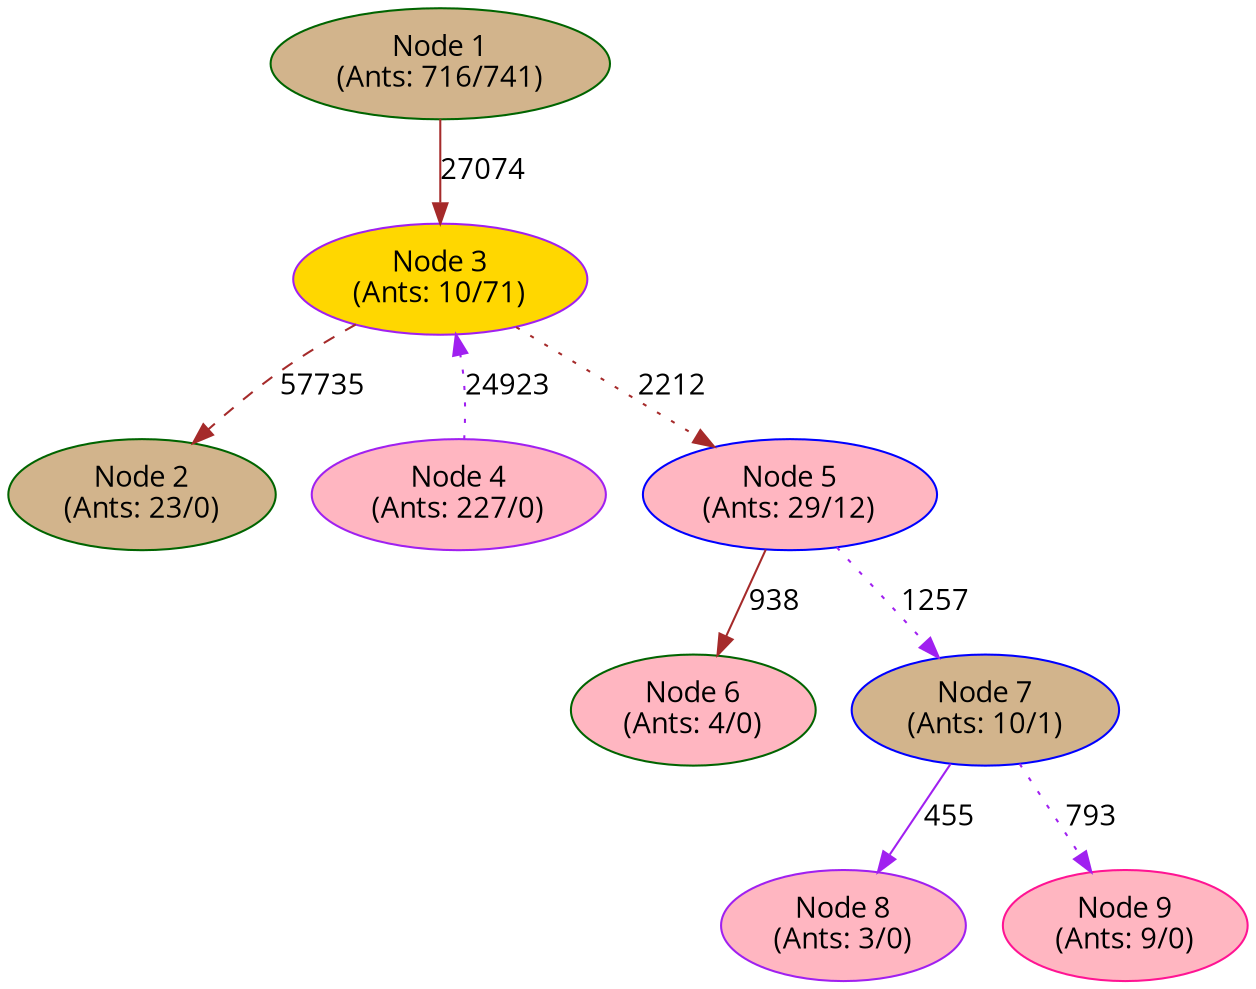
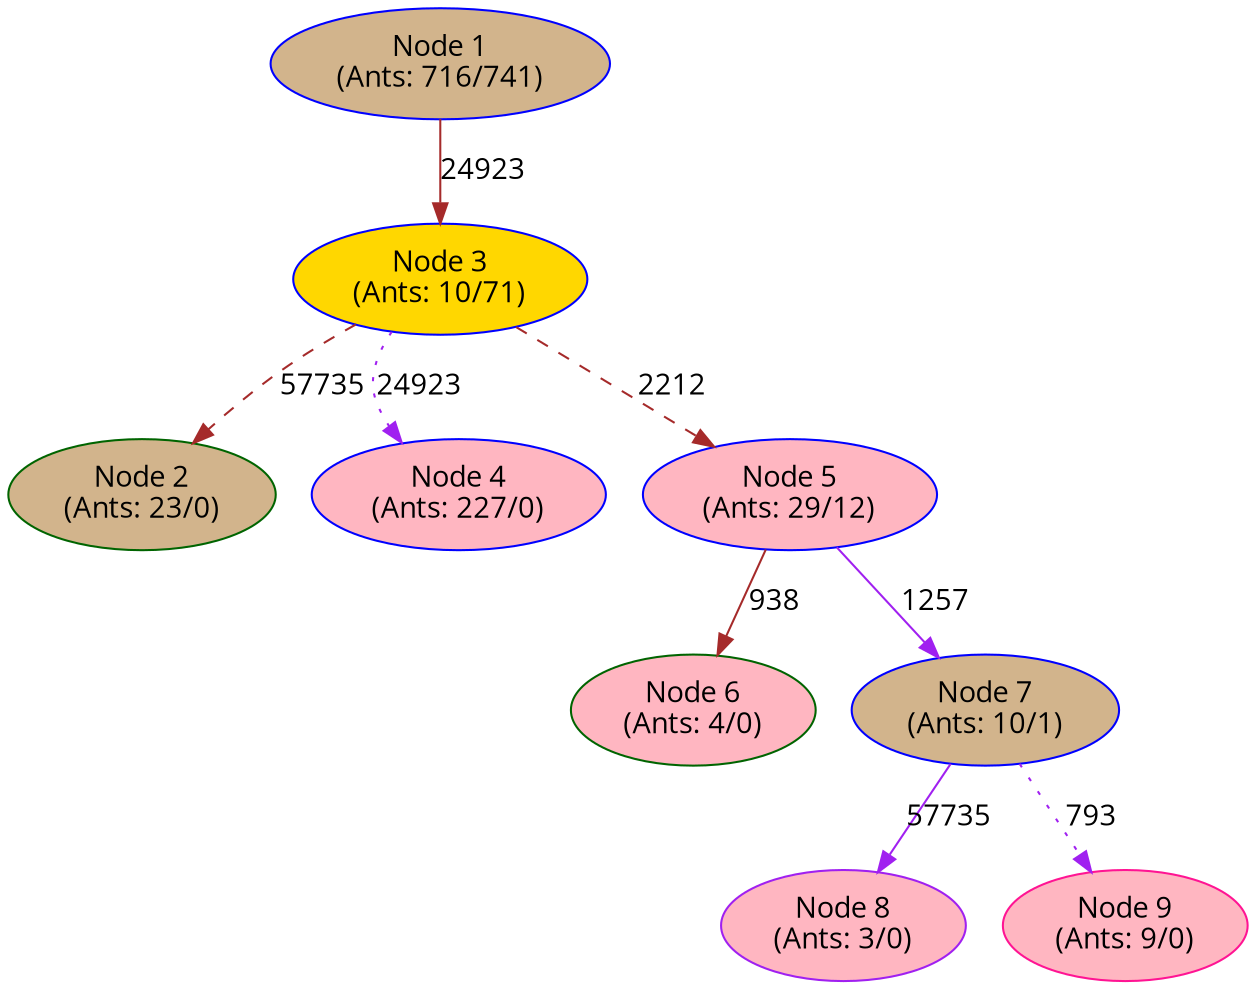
(440, 64) -> (440, 64)
(483, 171) -> (483, 171)
(440, 279) -> (440, 279)
(606, 382) -> (606, 382)
(465, 397) -> (373, 379)
(459, 495) -> (459, 495)
(881, 595) -> (881, 595)
(949, 818) -> (949, 818)
